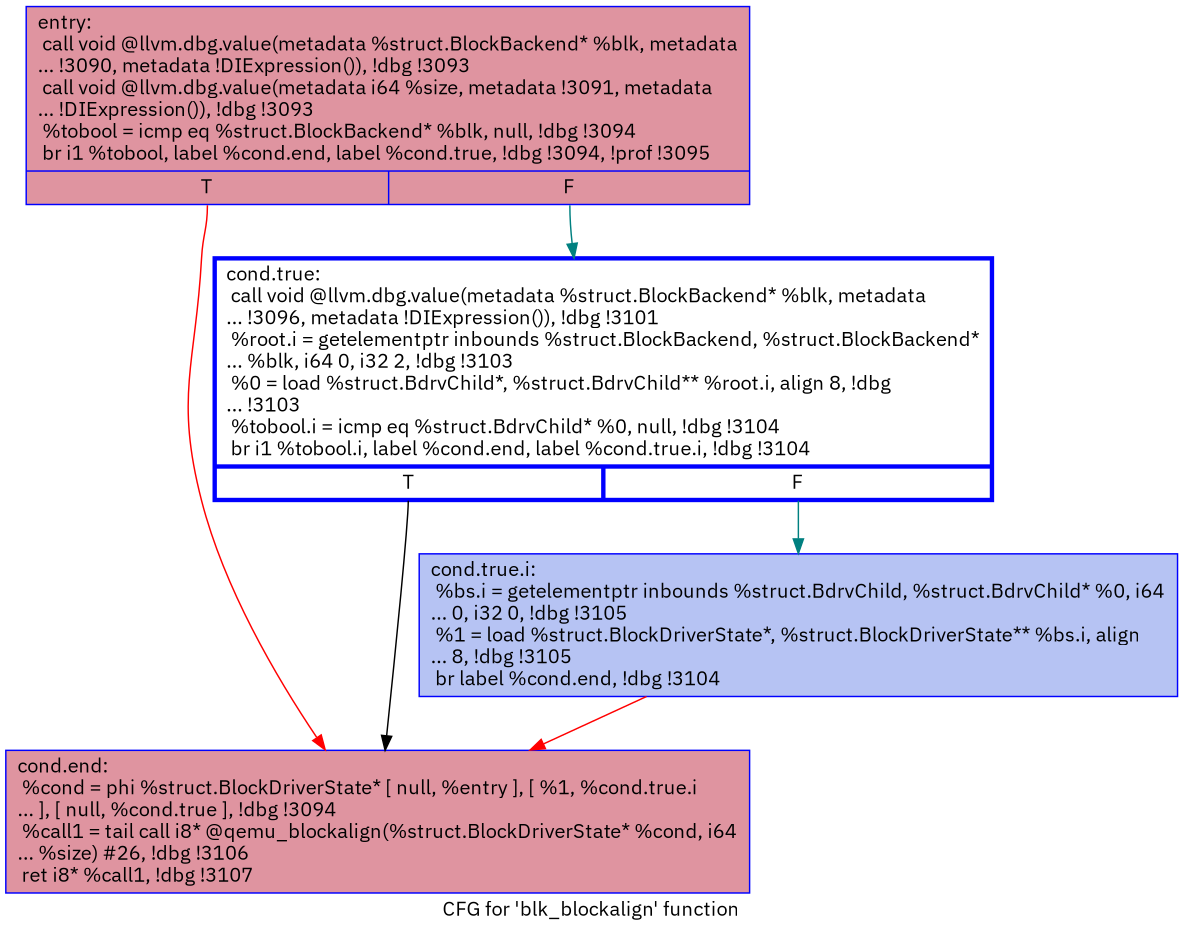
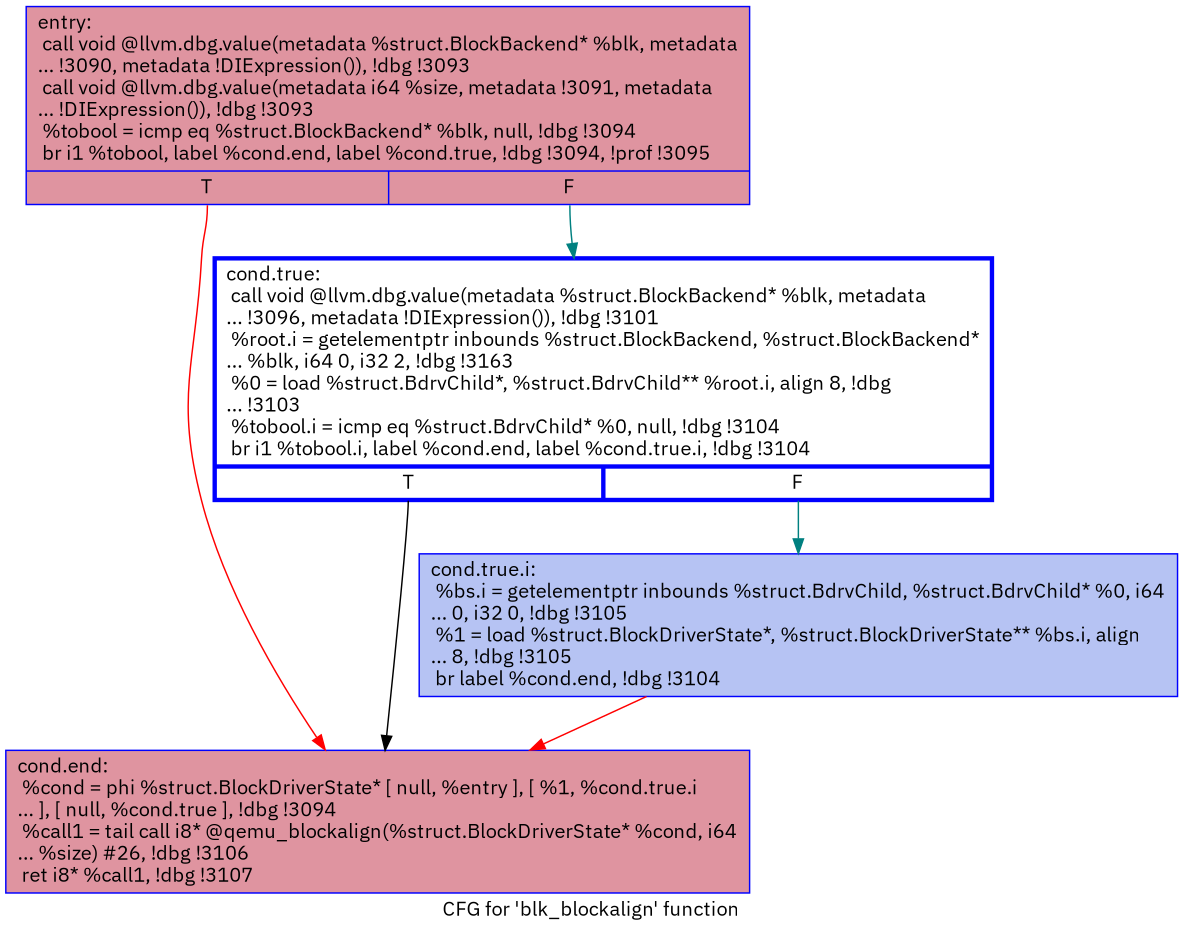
(370, 362) -> (370, 362)
